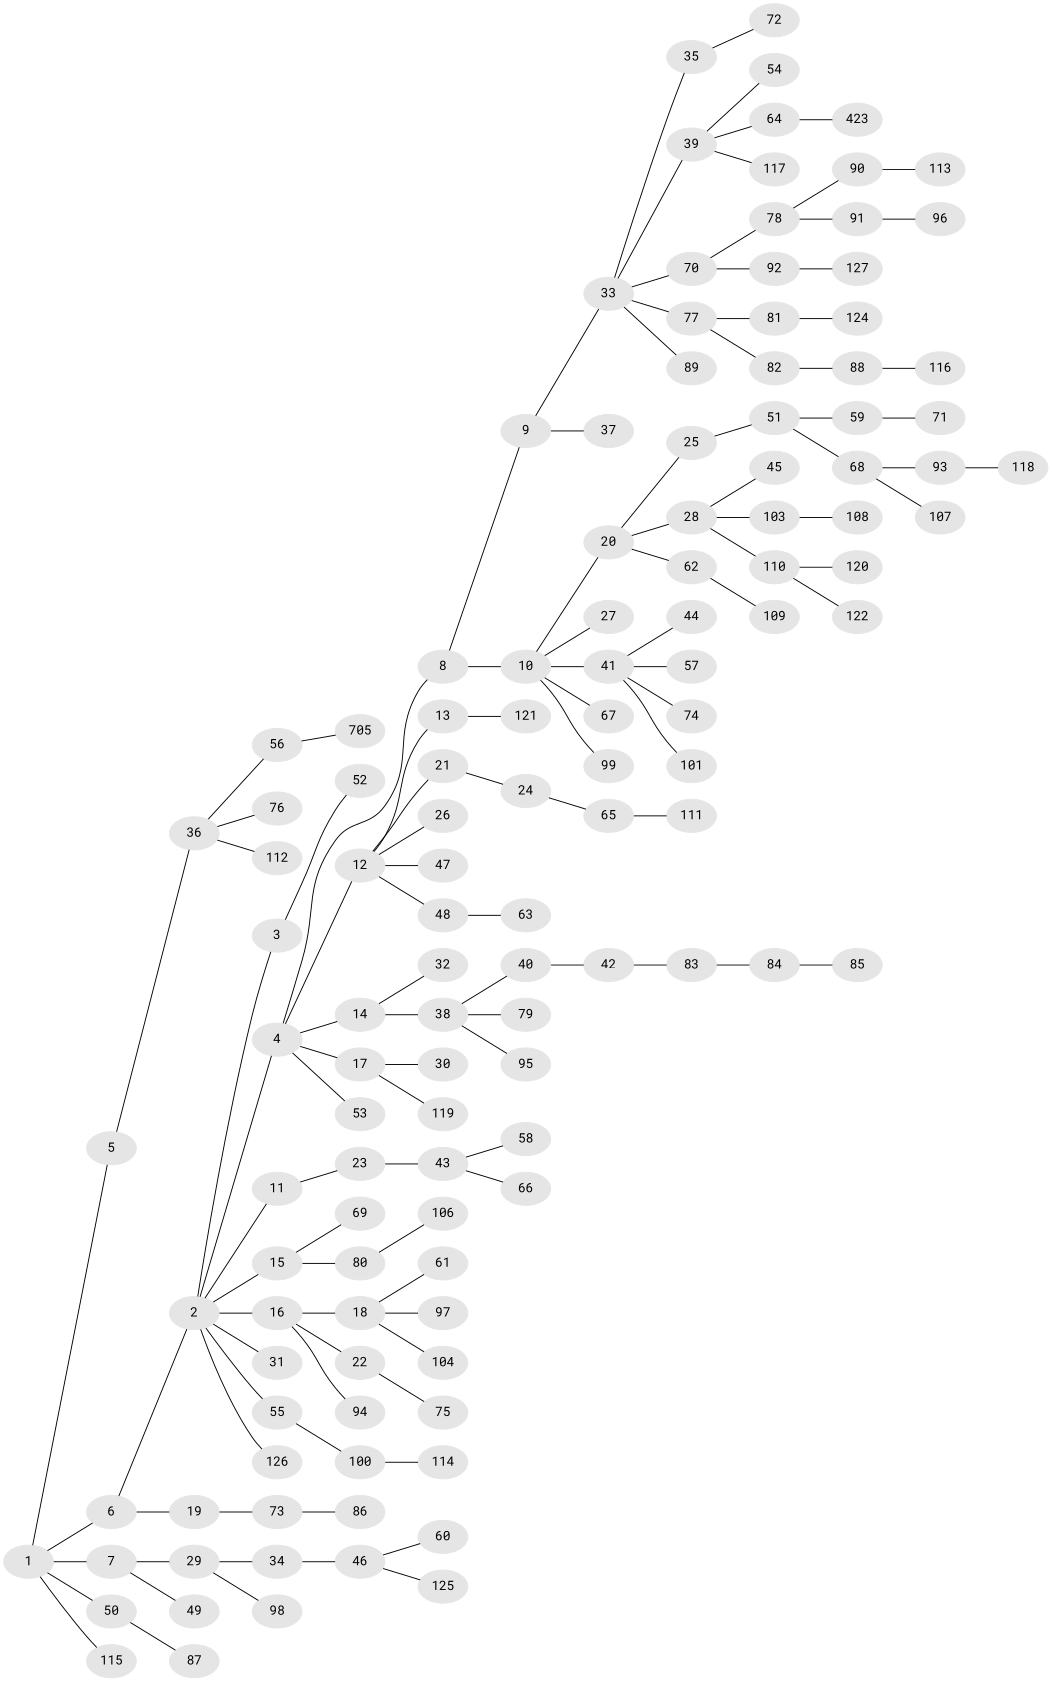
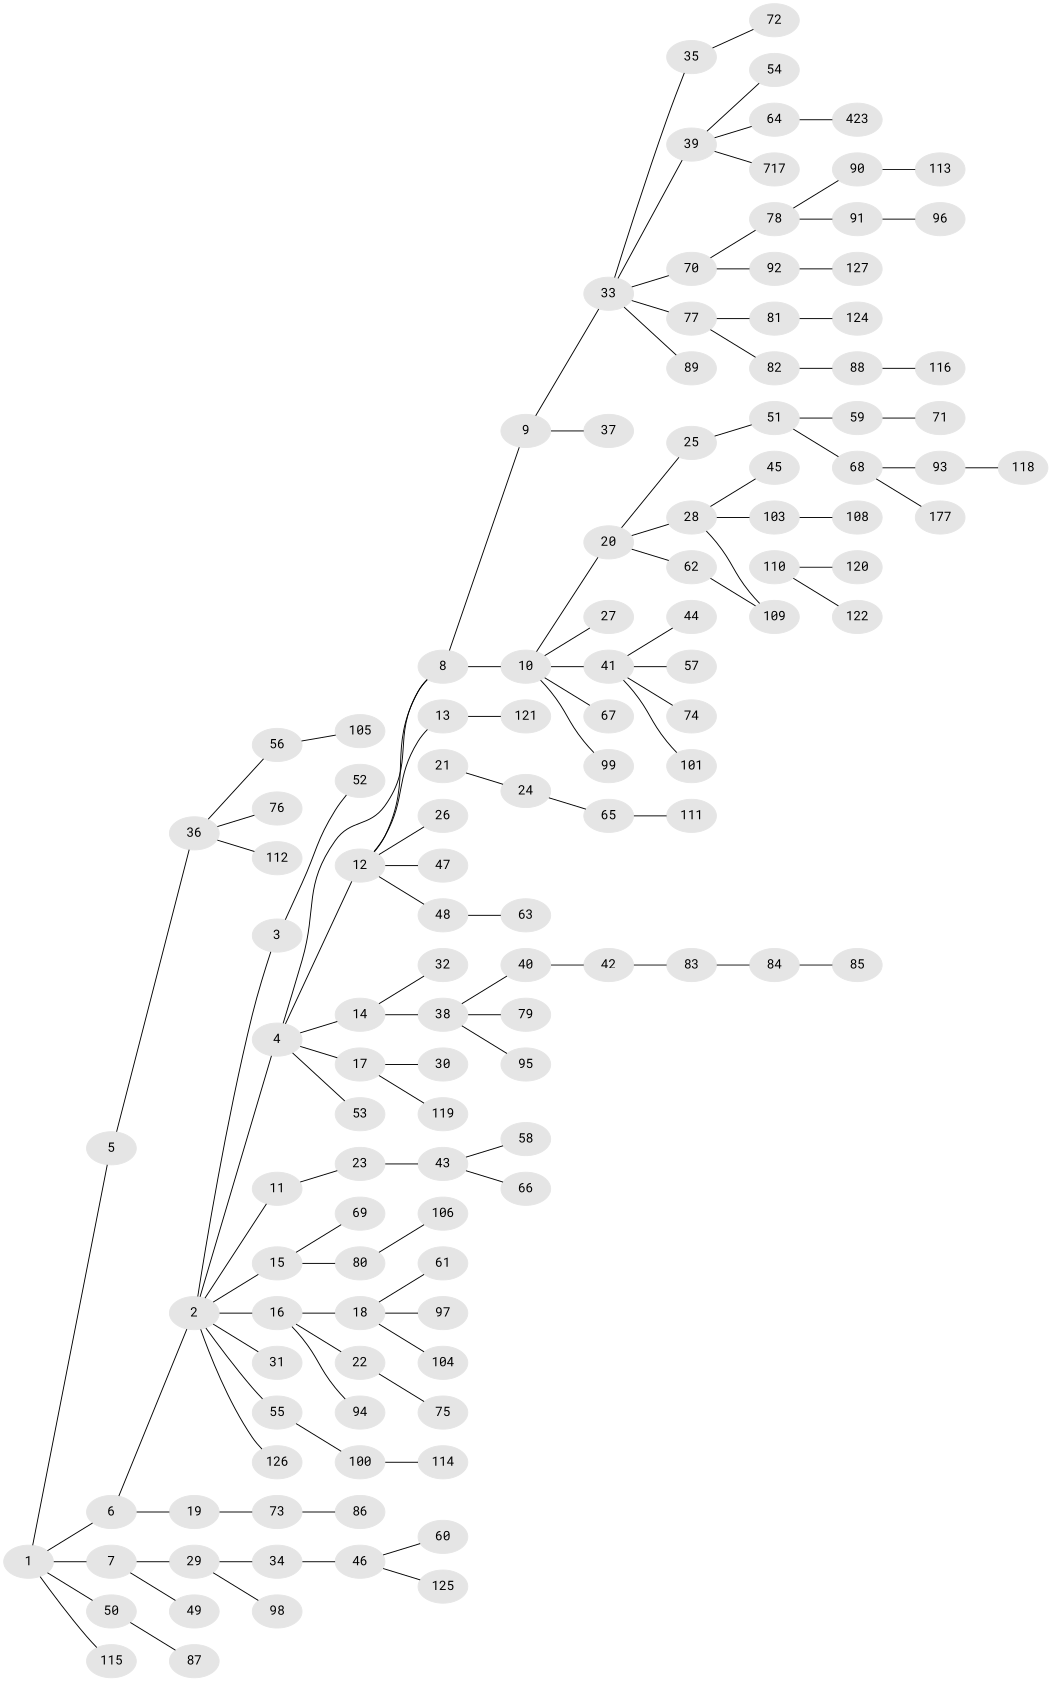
(774, 169) -> (774, 169)
(940, 518) -> (940, 518)
(733, 542) -> (733, 567)
(360, 731) -> (360, 731)
(401, 813) -> (400, 766)
